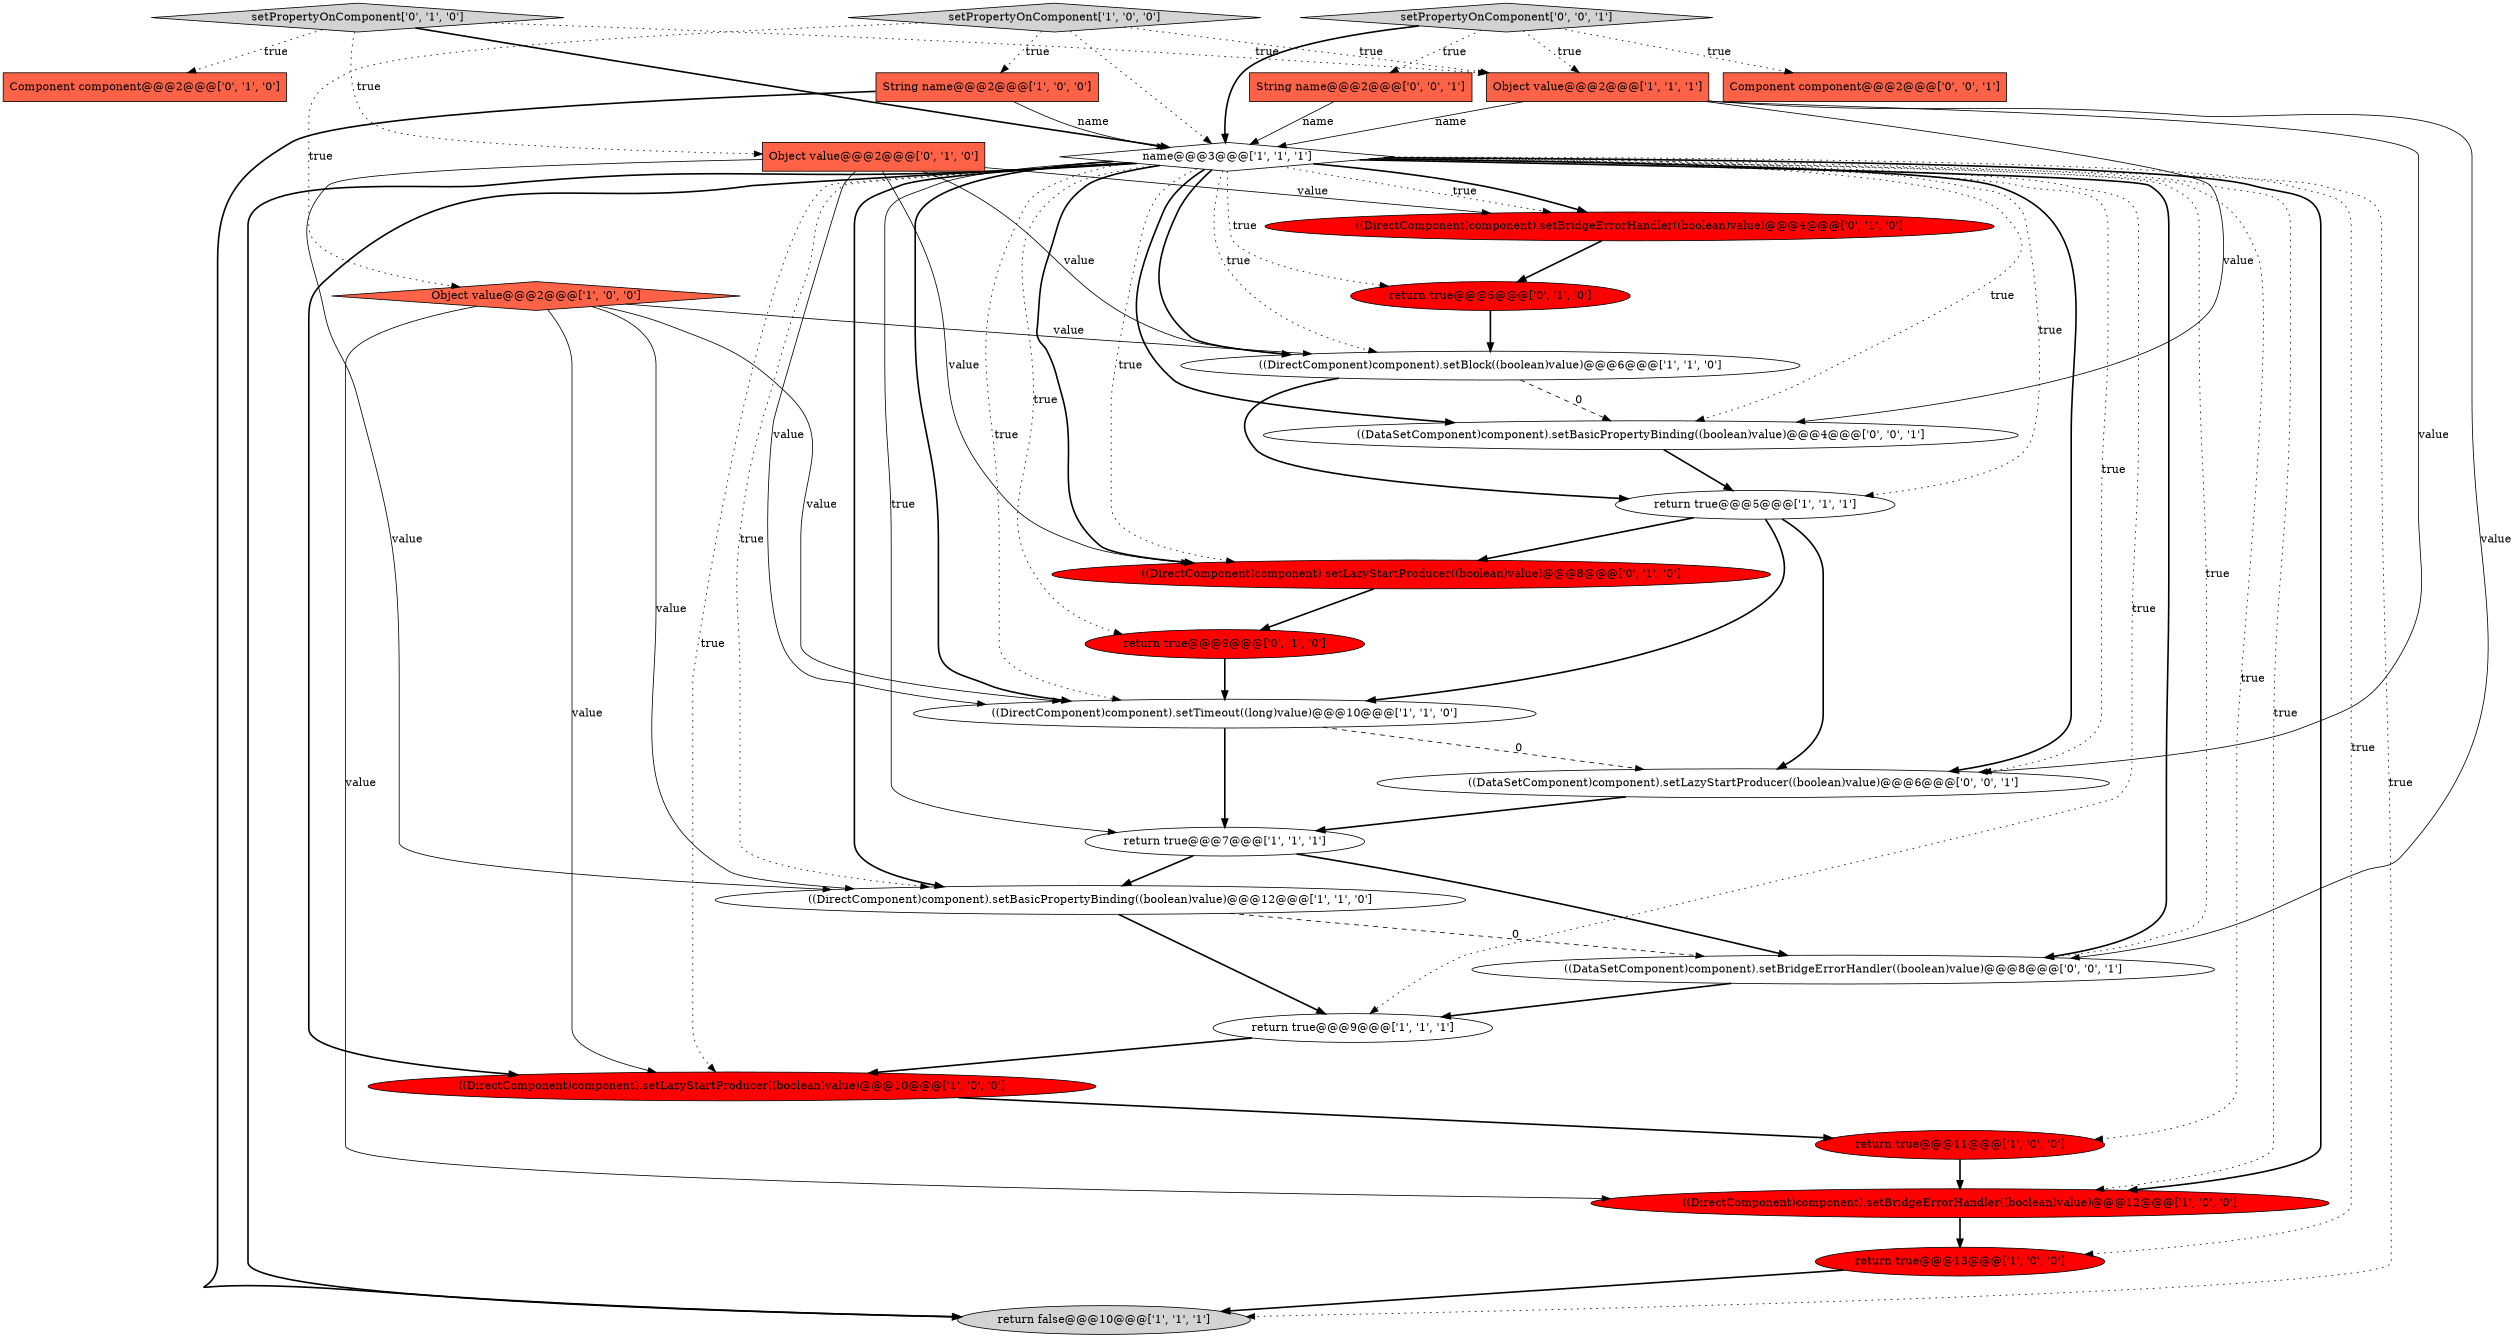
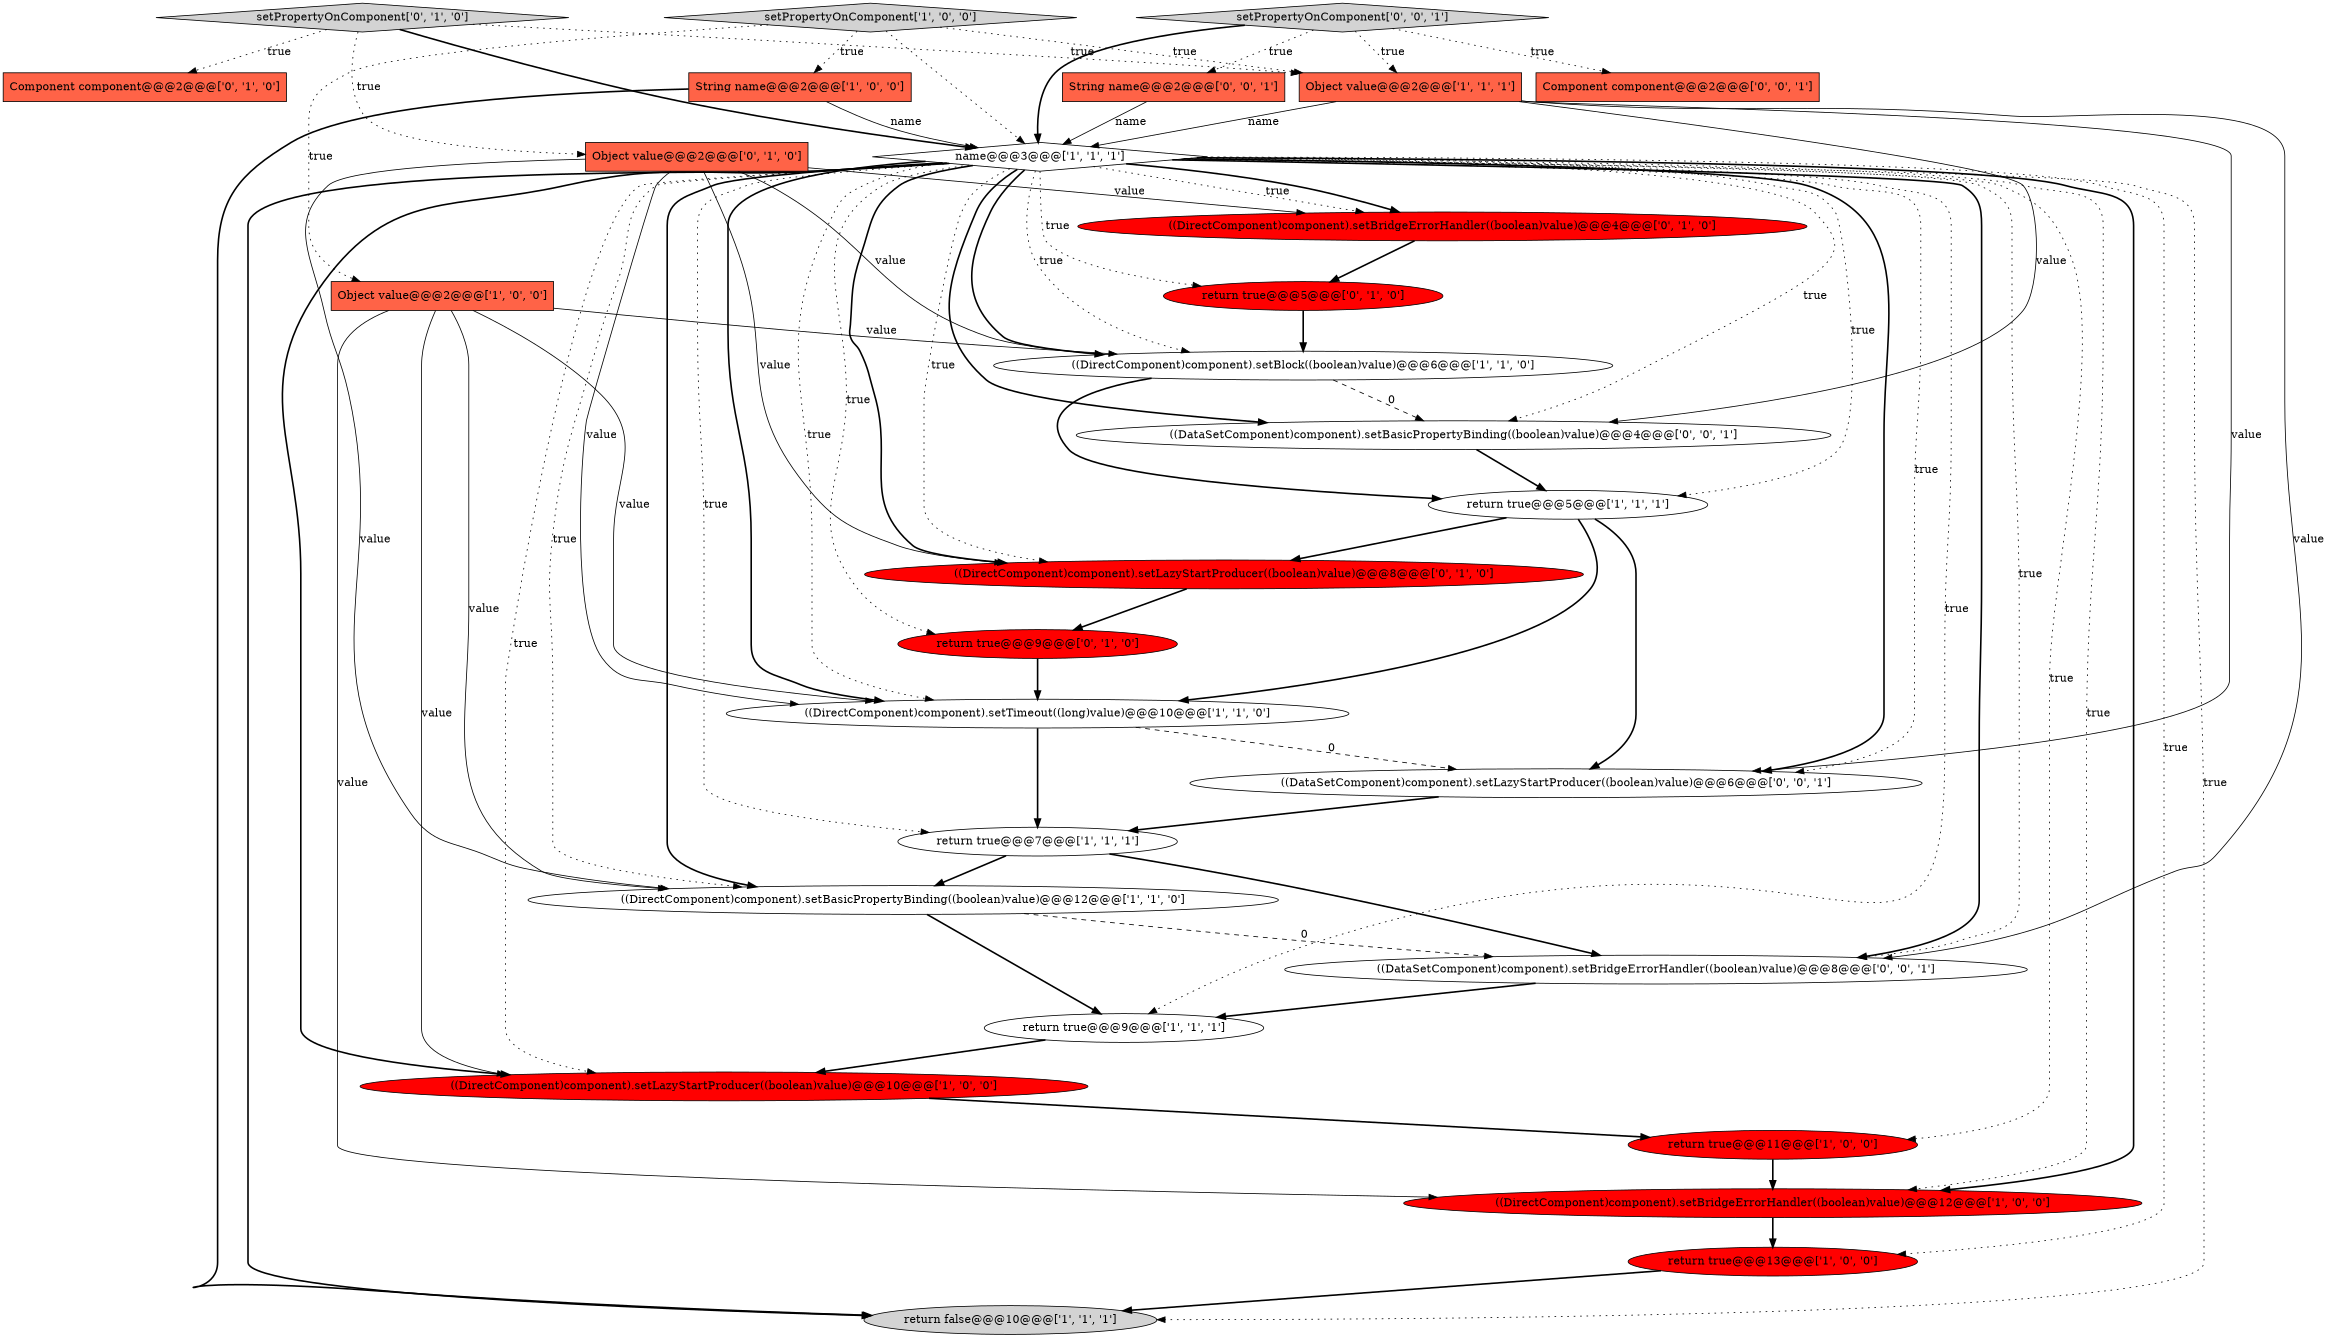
(536, 296) -> (442, 296)
(890, 492) -> (703, 481)
